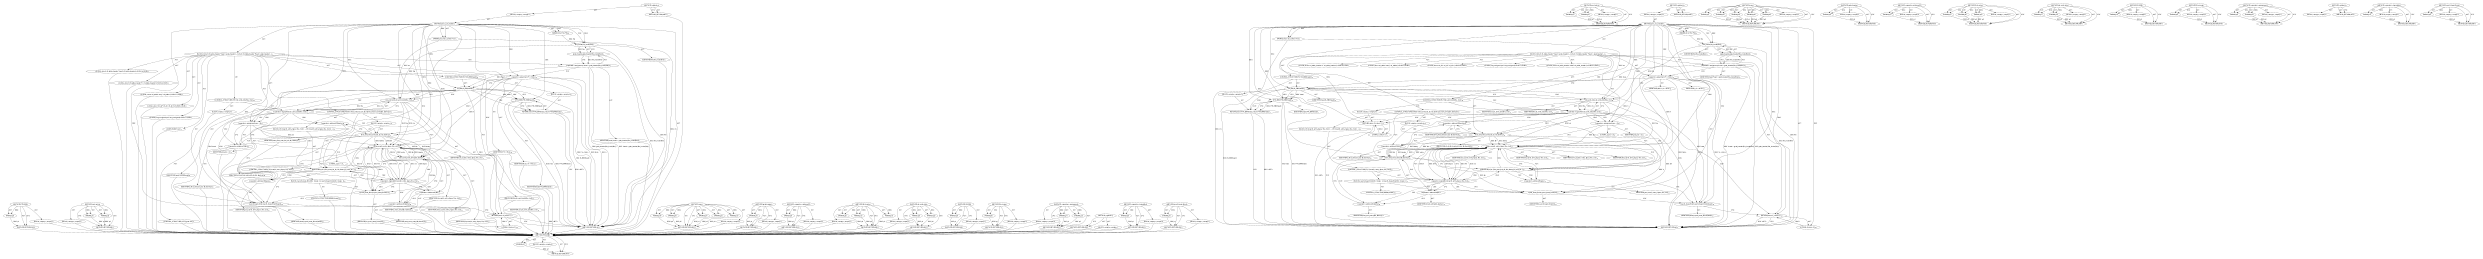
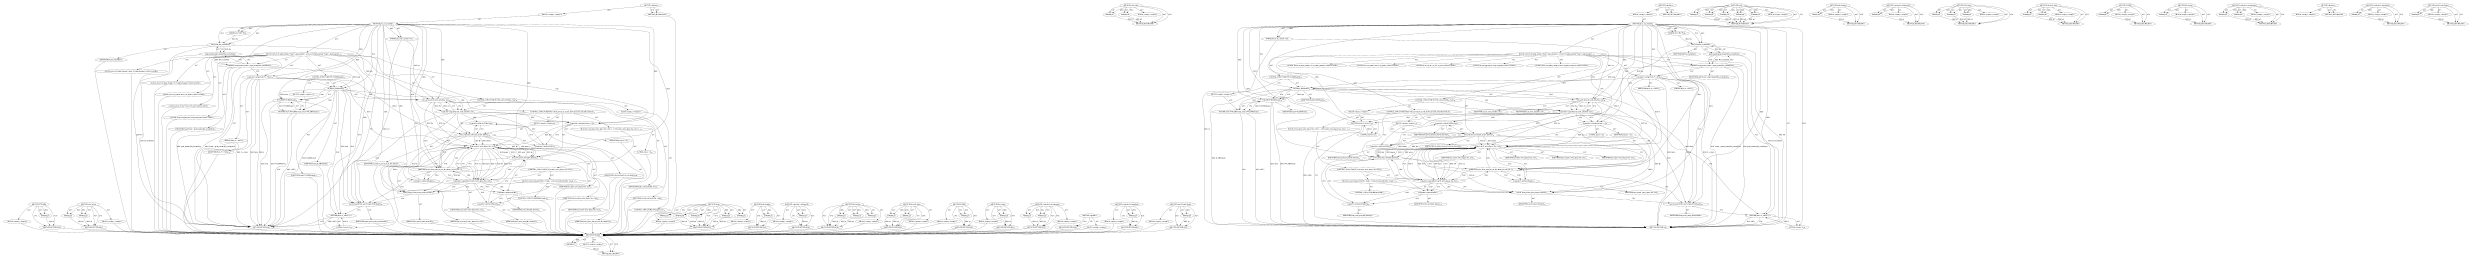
(174, 129) -> none
